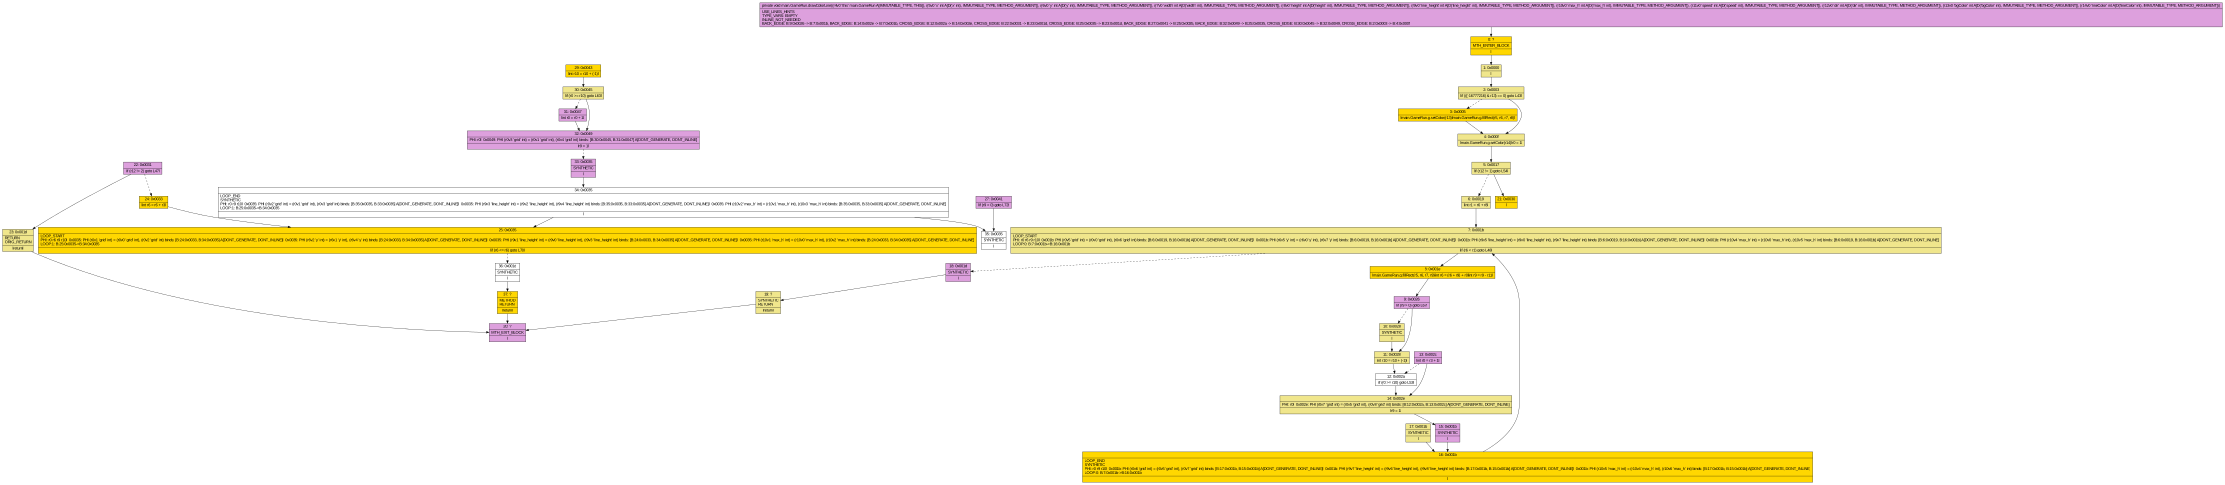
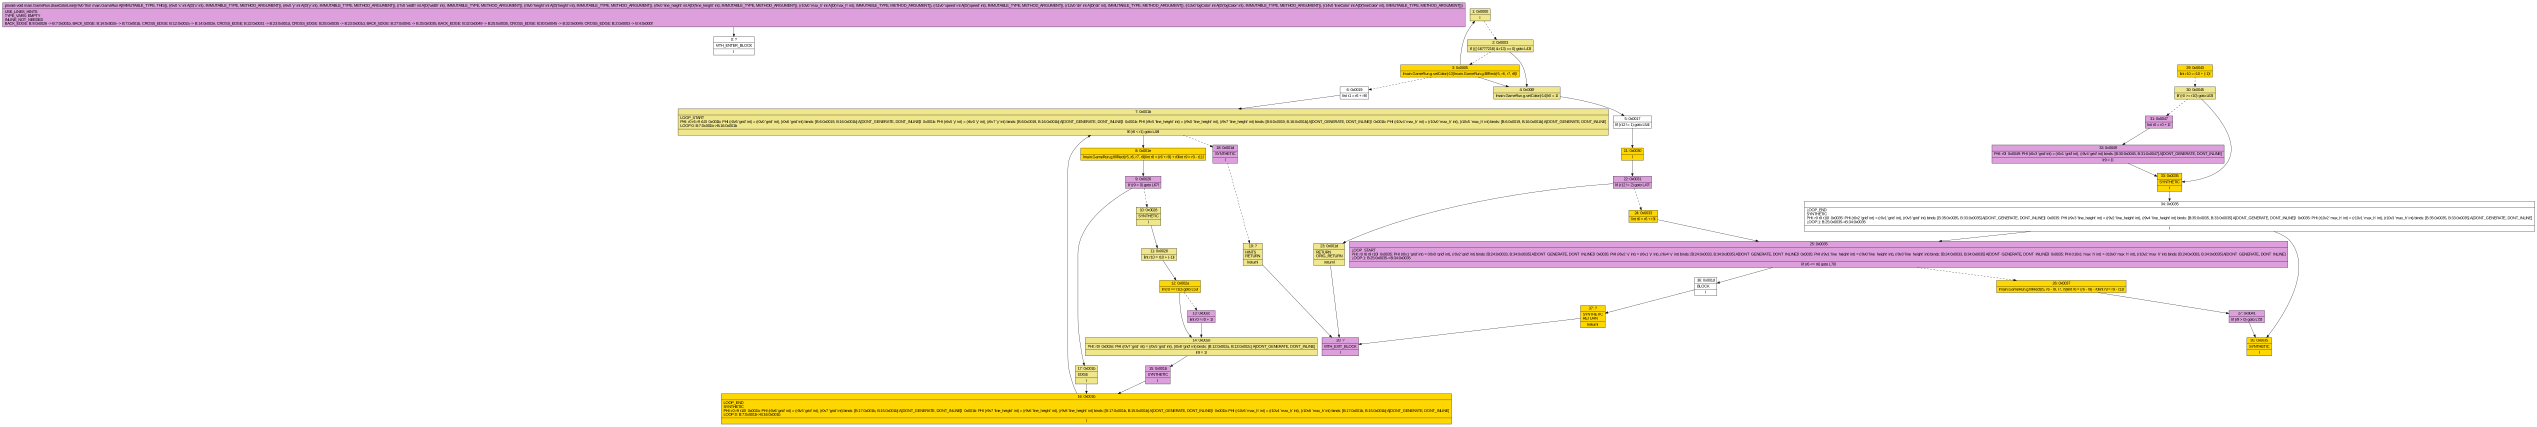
(1491, 46) -> (734, 46)
(1491, 59) -> (1463, 43)
(583, 81) -> (2195, 81)
(1491, 81) -> (1489, 29)
(590, 114) -> (2231, 150)
(583, 153) -> (2141, 169)
none -> (1632, 167)
(583, 168) -> (2170, 182)
(1491, 168) -> (1632, 122)
(1484, 184) -> (1401, 83)
(1476, 202) -> (1354, 93)
(507, 240) -> (1819, 254)
(994, 240) -> (2259, 347)
(507, 257) -> (1746, 275)
(507, 272) -> (1703, 286)
none -> (2061, 286)
(865, 287) -> (1238, 202)
(507, 300) -> (1593, 314)
(768, 300) -> (1251, 252)
(1410, 330) -> (1078, 264)
(1428, 361) -> (1201, 320)
(1413, 368) -> (1190, 300)
(1396, 380) -> (1180, 286)
(1418, 433) -> (1083, 375)
